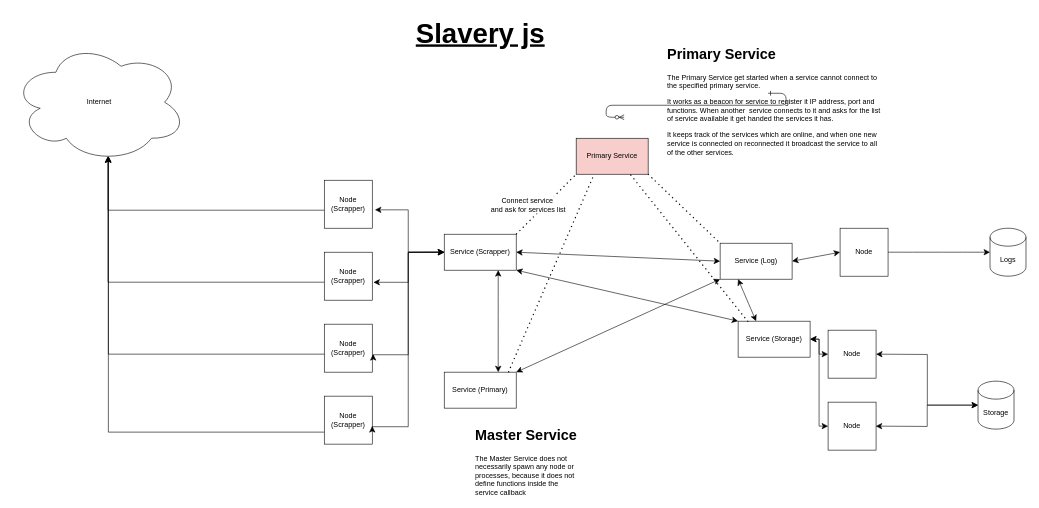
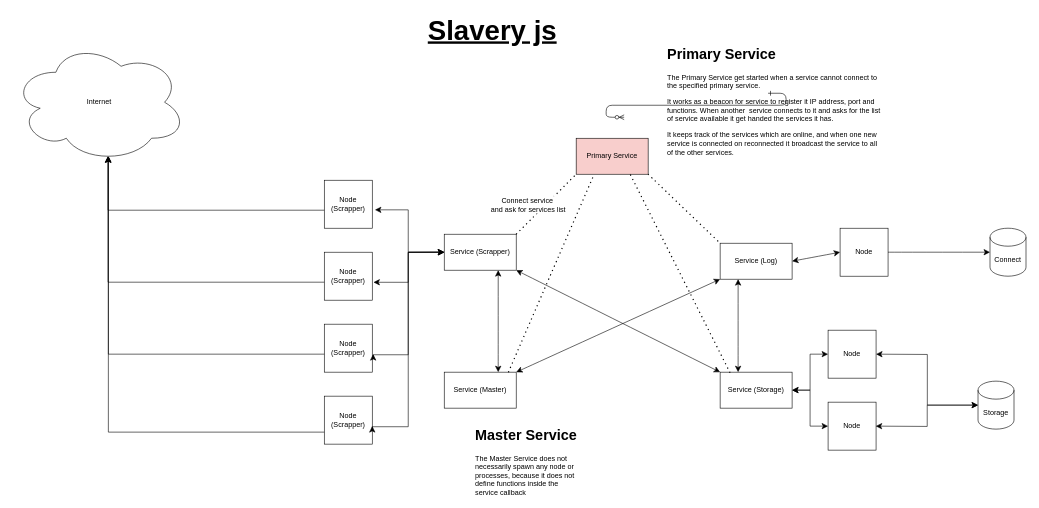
(480, 33) -> (492, 30)
(671, 259) -> none
(1008, 260) -> (1008, 260)
(774, 339) -> (756, 390)
(480, 390) -> (480, 390)
